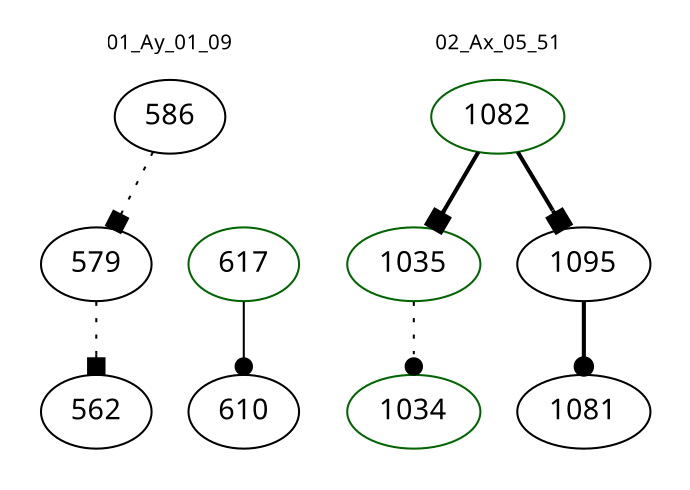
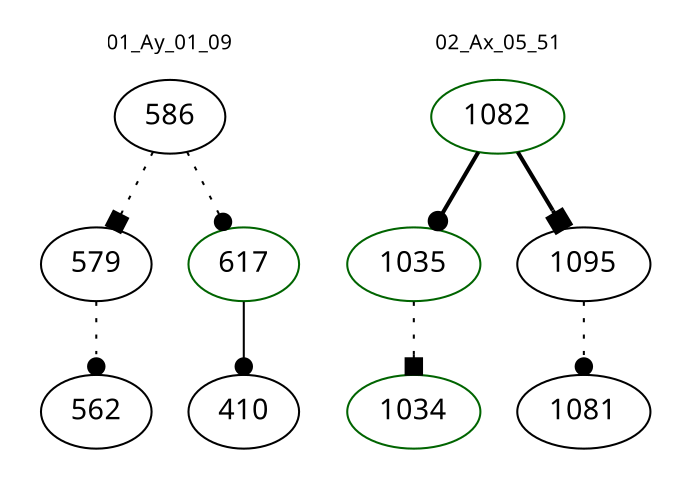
none -> (203, 183)
(460, 183) -> (460, 183)
(96, 328) -> (96, 328)
(414, 328) -> (414, 328)
(584, 330) -> (584, 330)
(244, 412) -> (244, 412)
